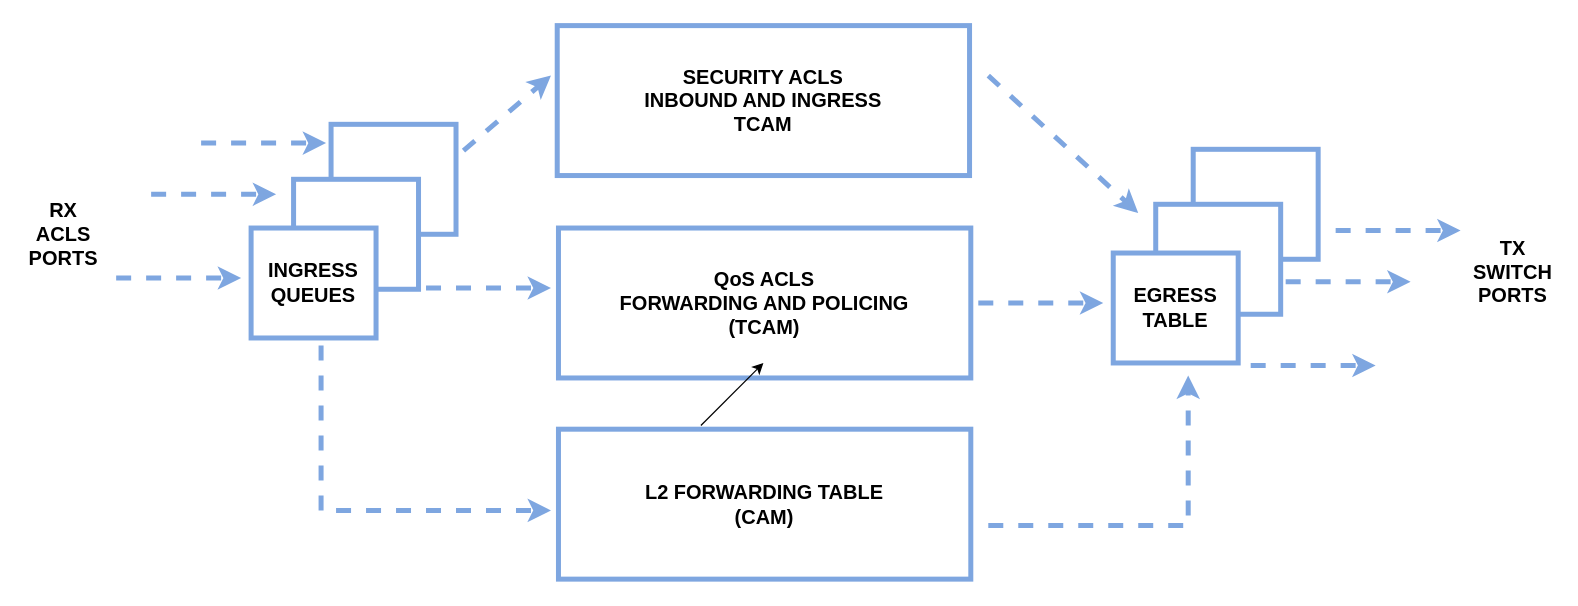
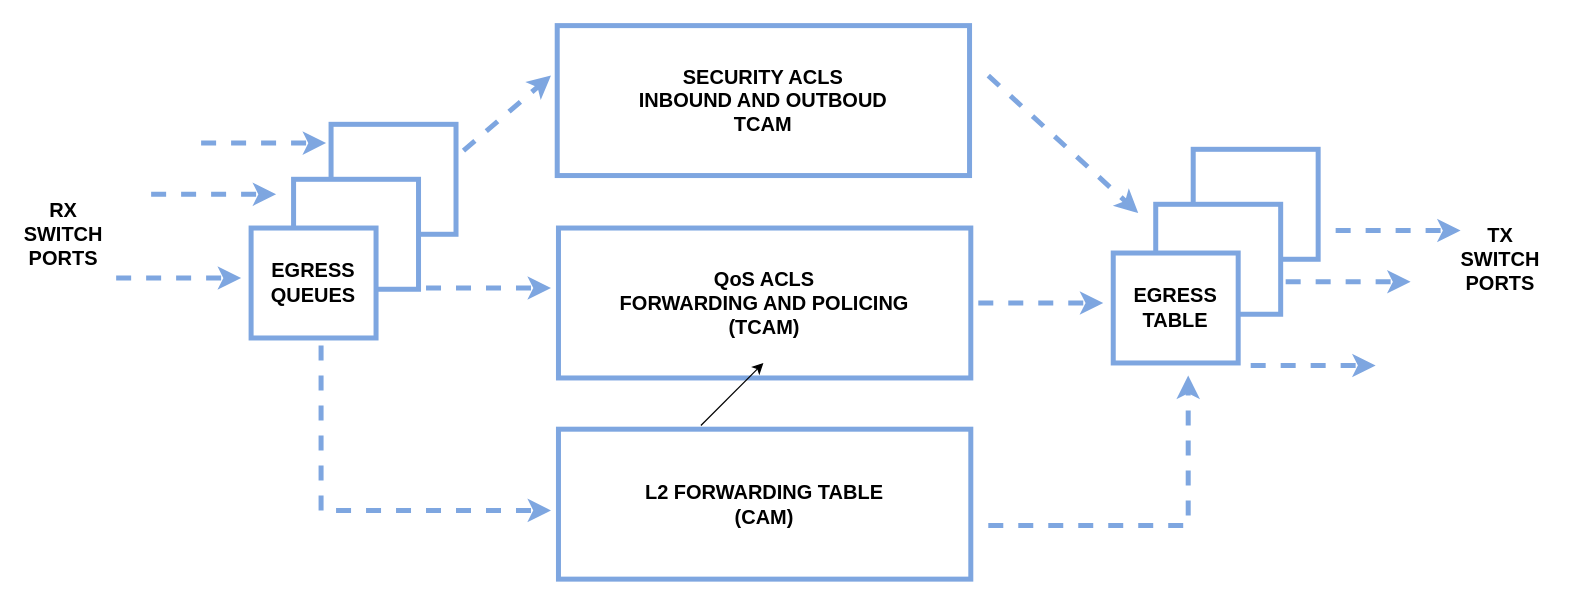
(763, 101) -> (763, 101)
(63, 234) -> (63, 234)
(1513, 272) -> (1501, 259)
(313, 283) -> (313, 283)
